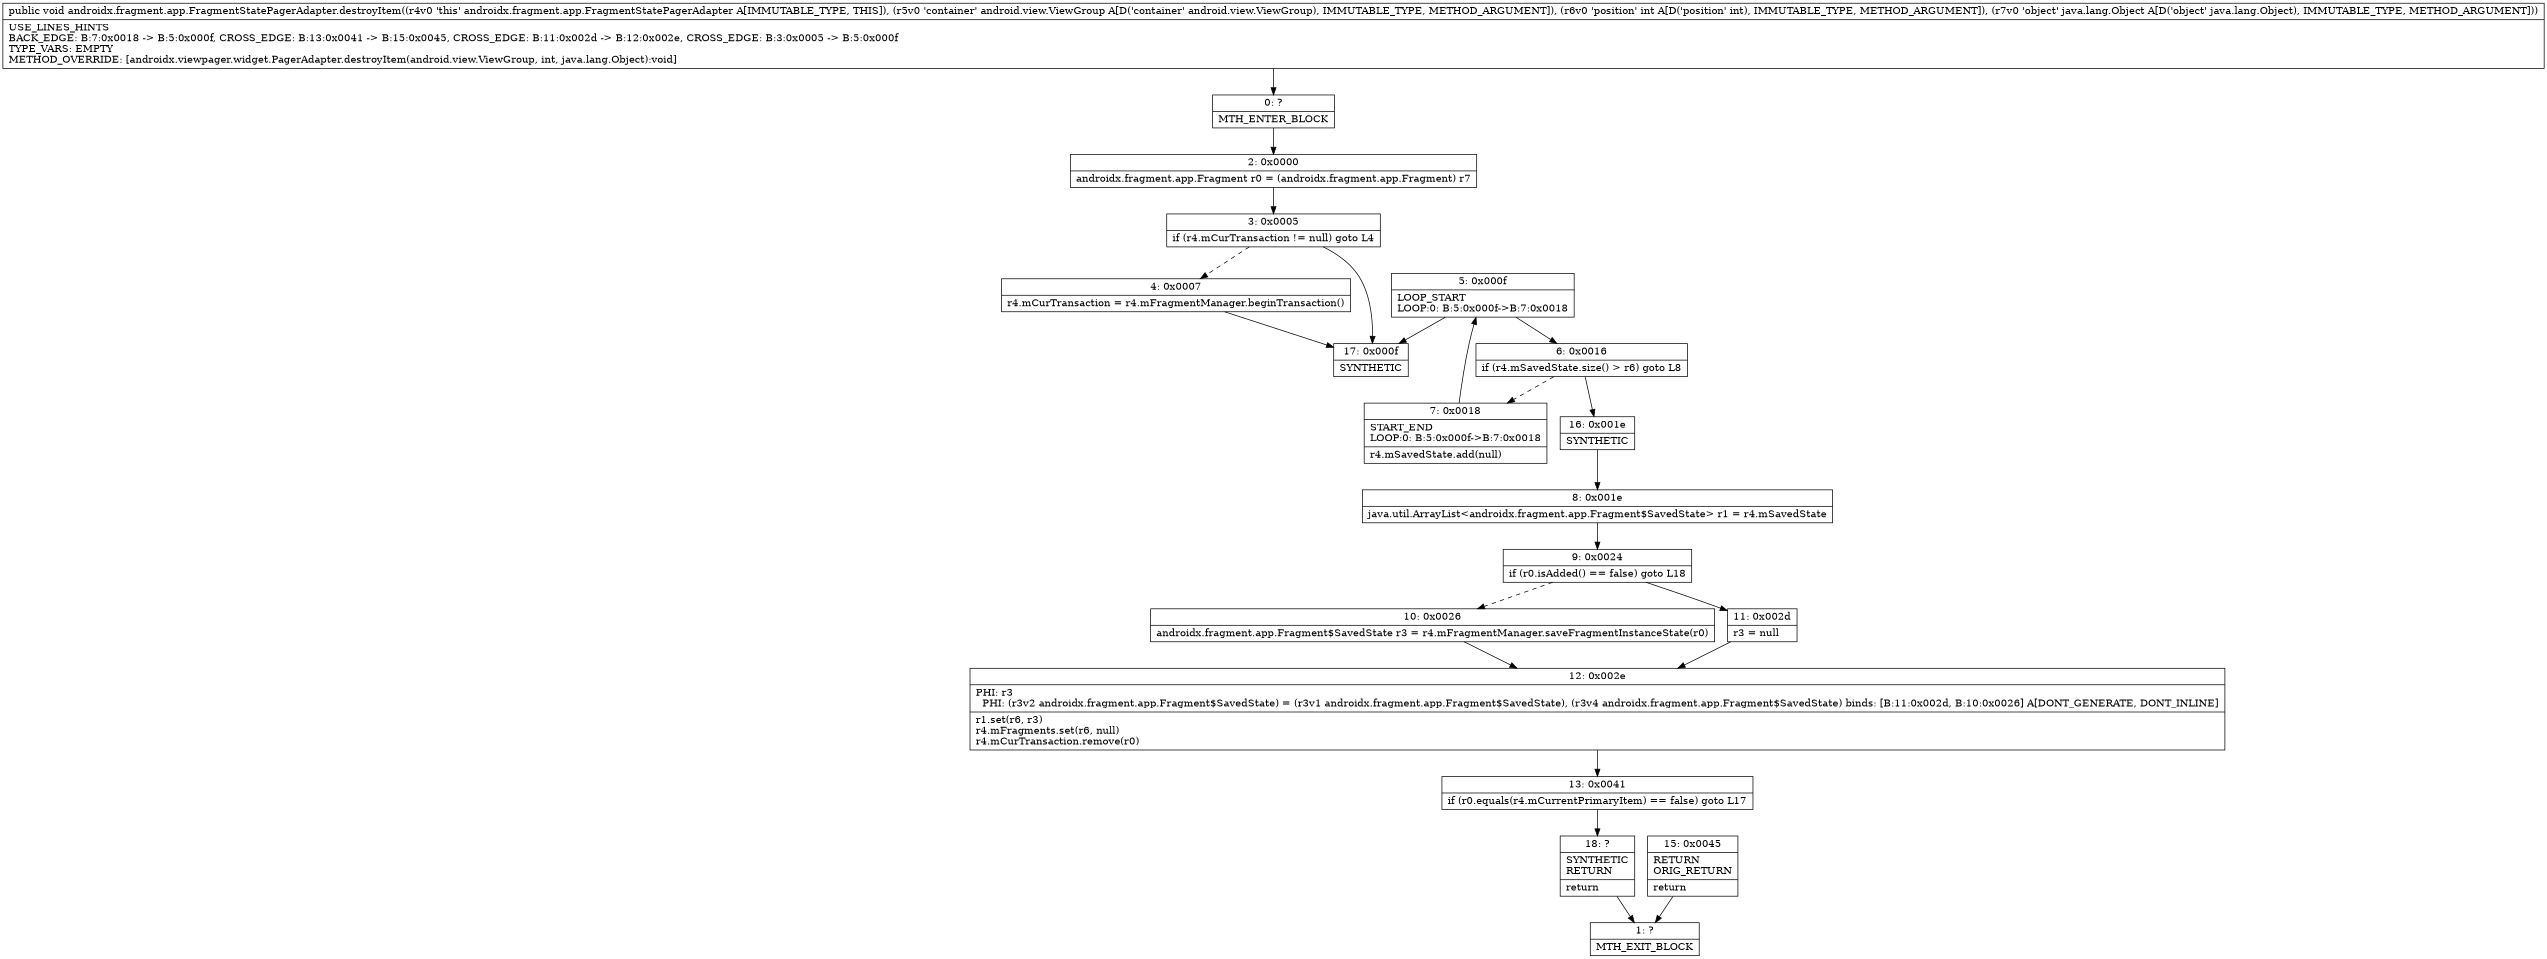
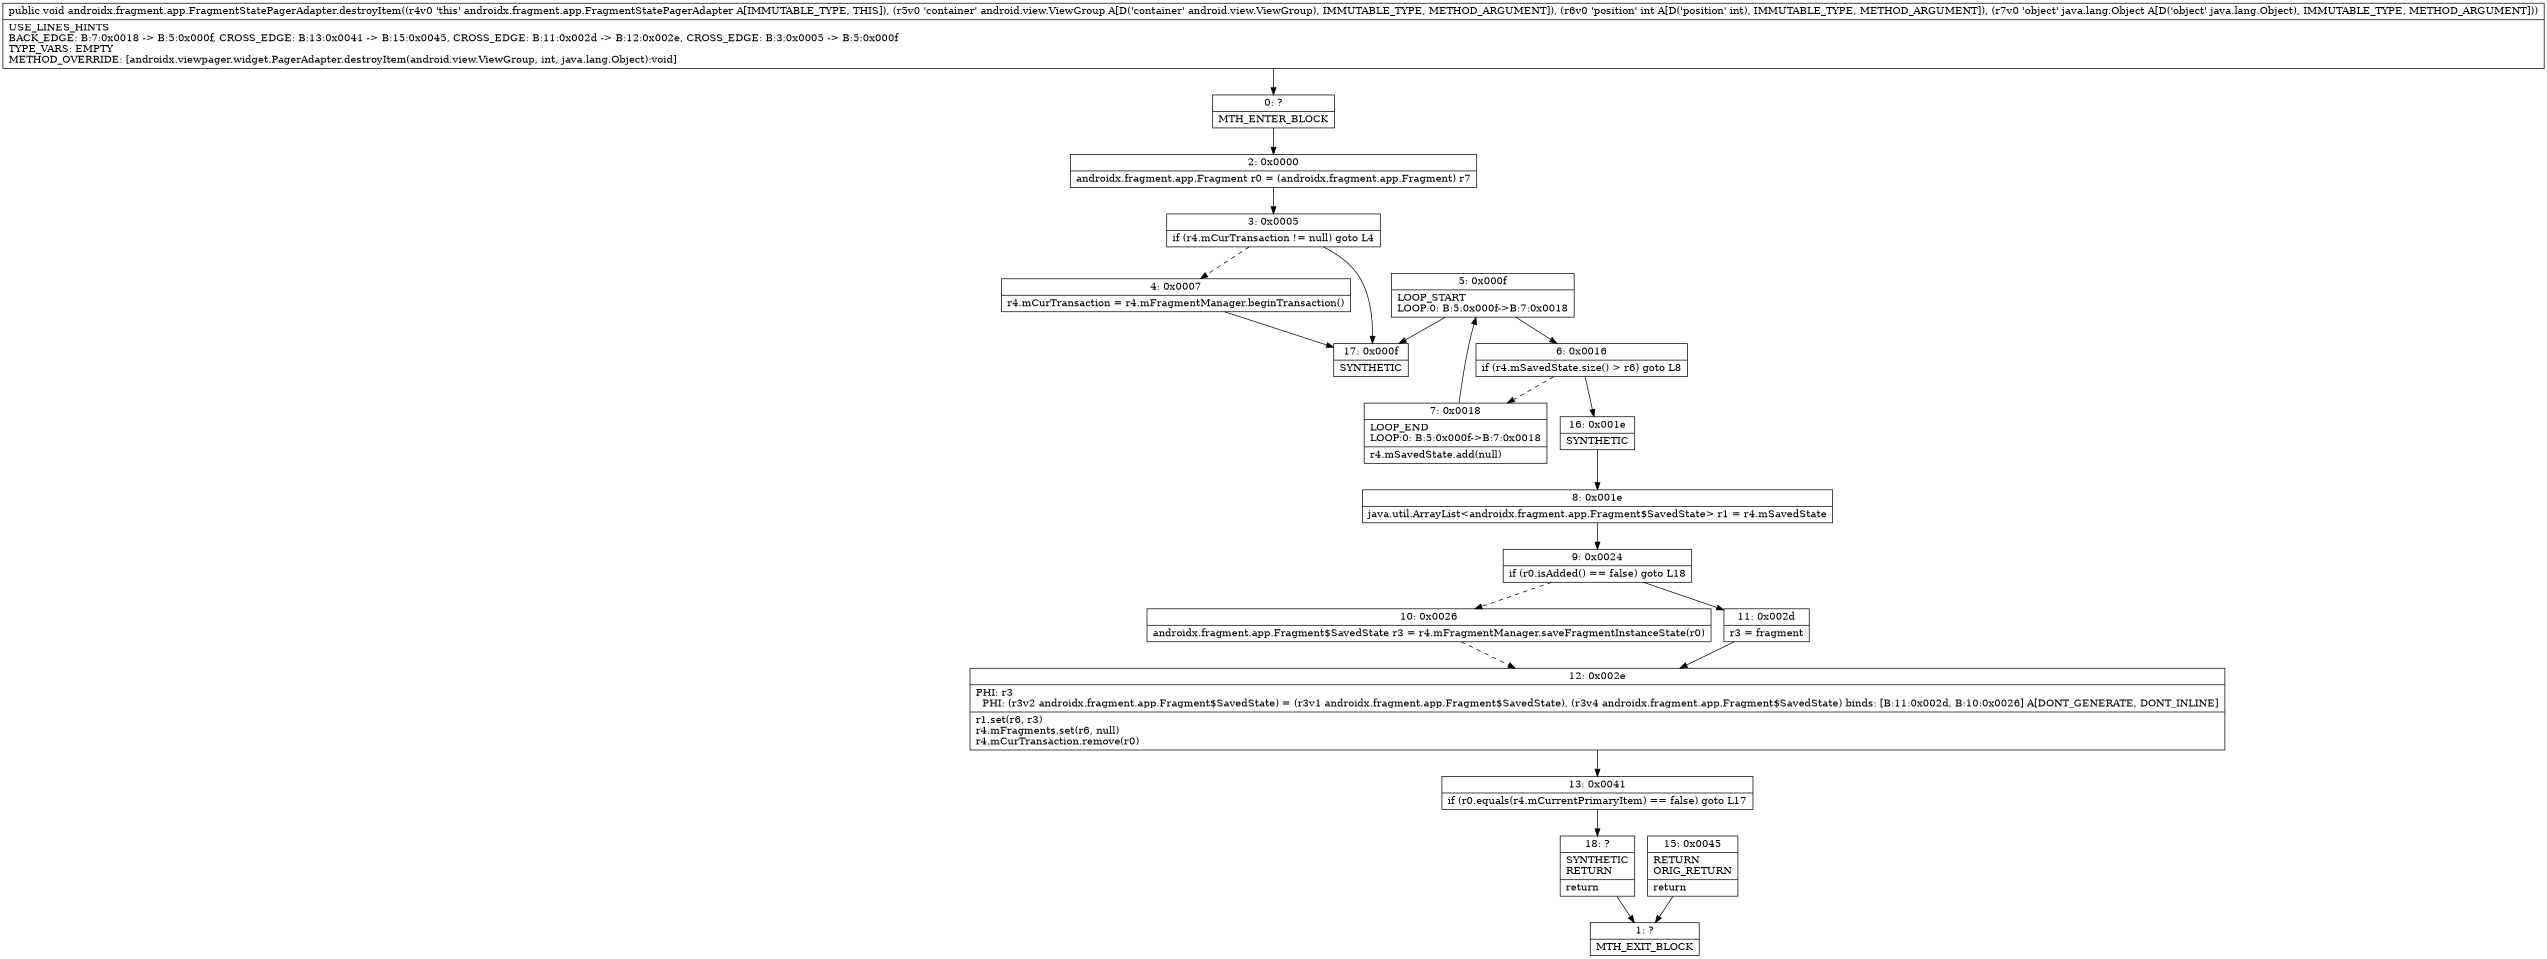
(1401, 427) -> (1399, 427)
(1756, 633) -> (1767, 633)
(1487, 653) -> (1485, 653)
